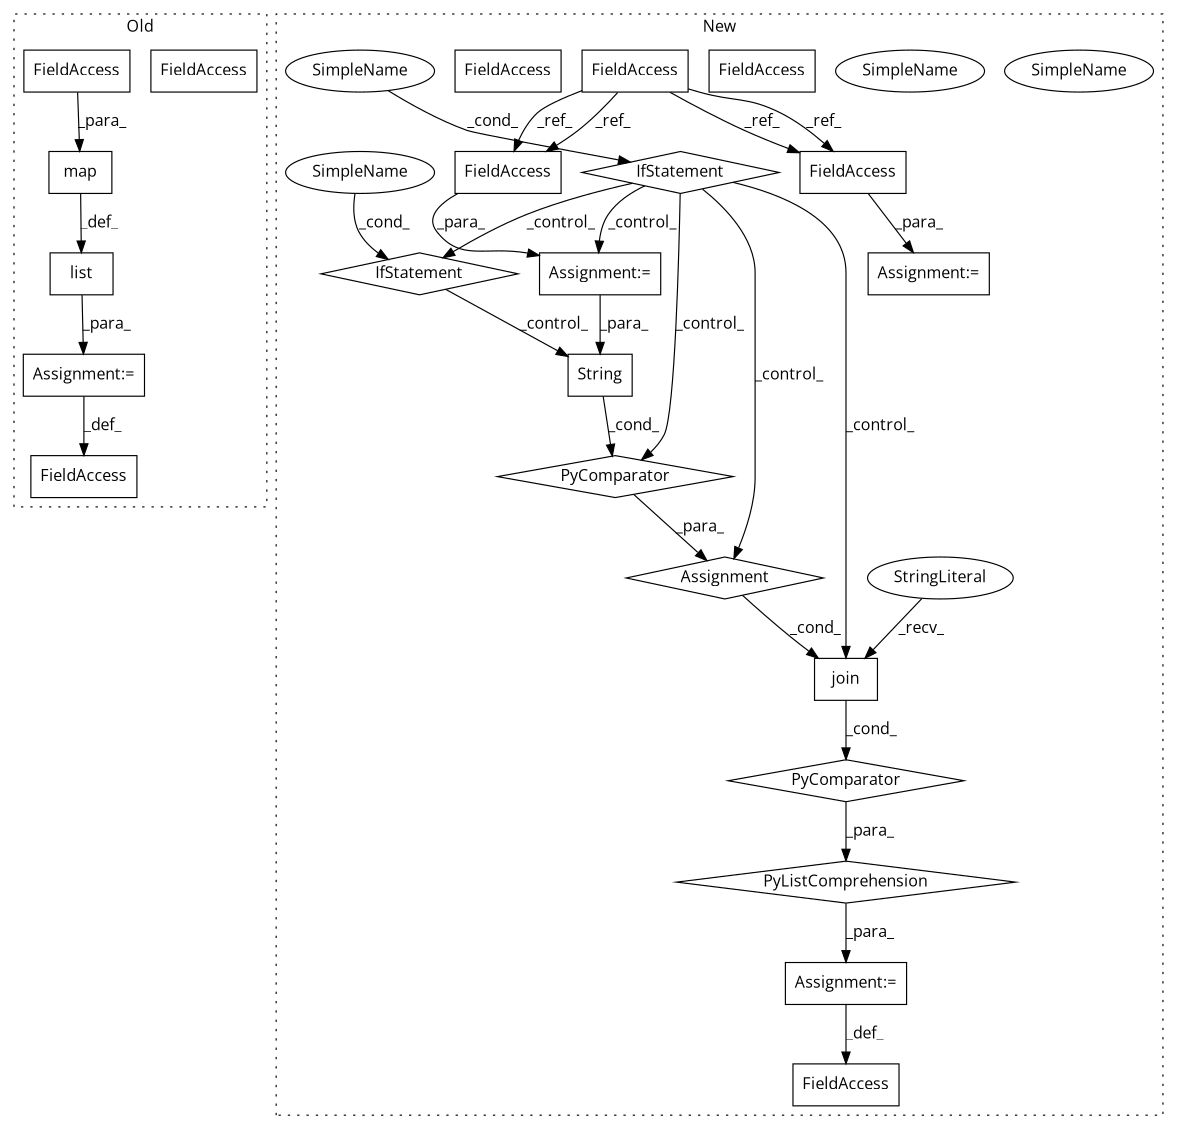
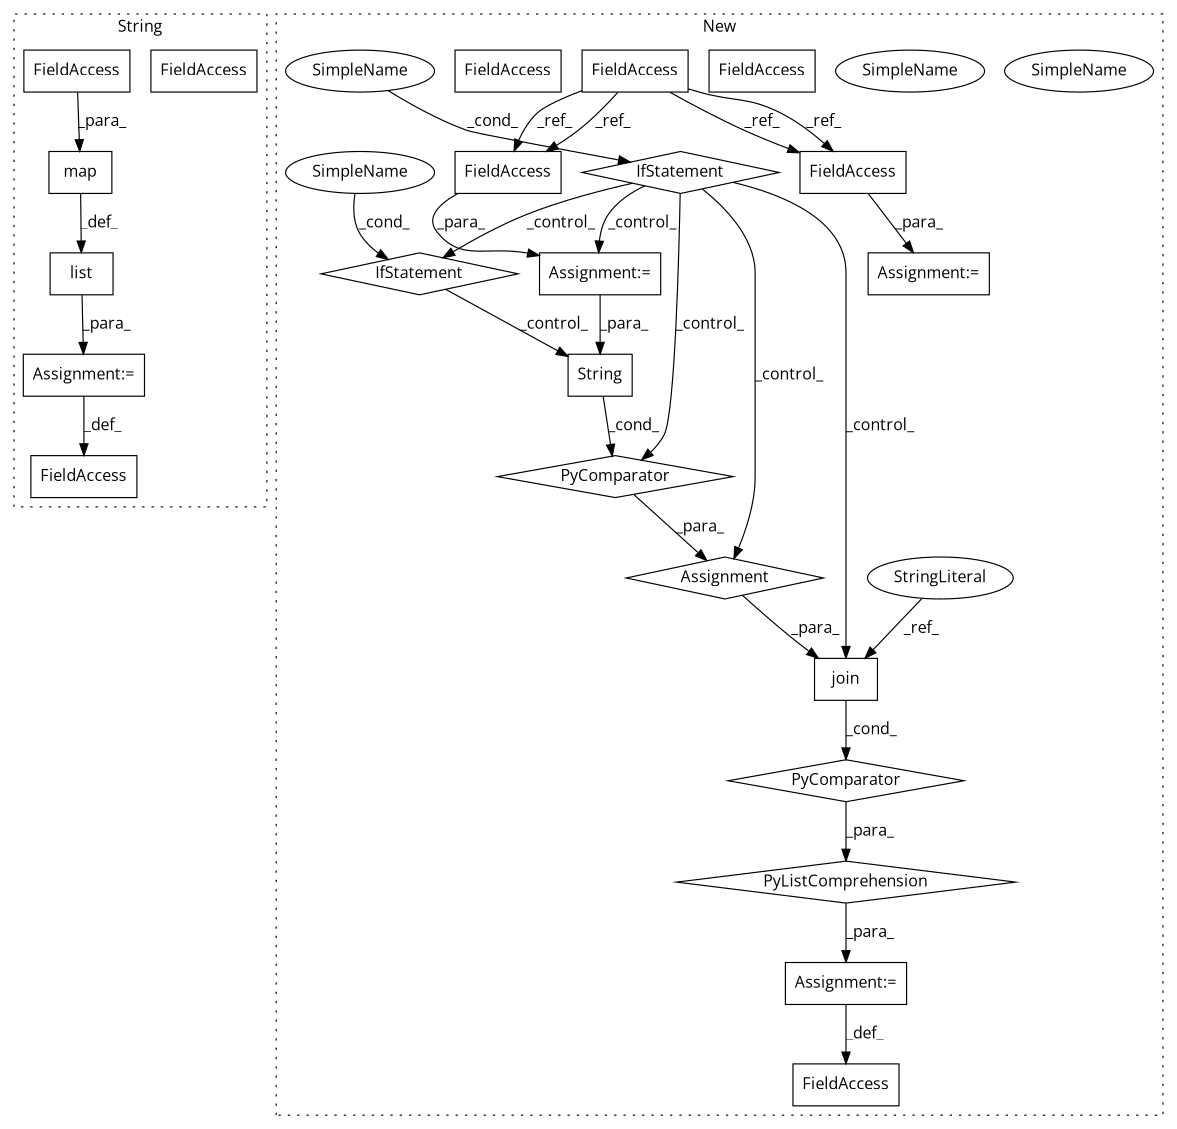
(140, 27) -> (140, 27)
(816, 629) -> (816, 629)
(922, 629) -> (922, 629)
